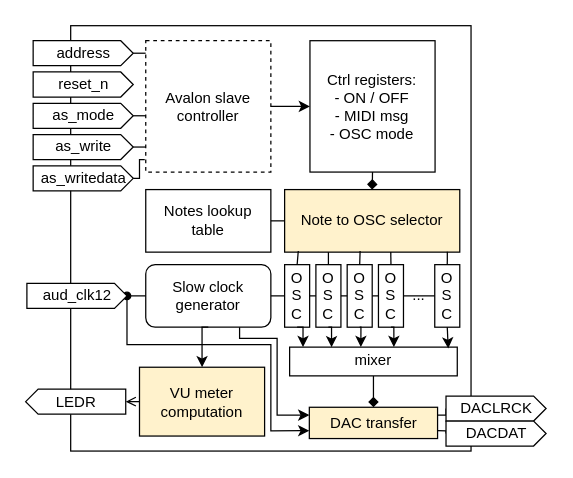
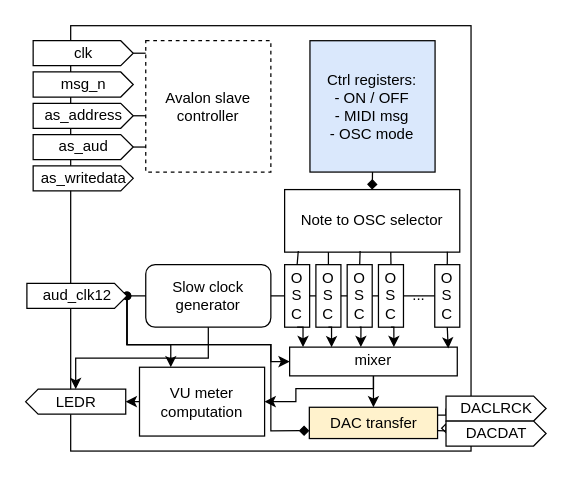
(84, 53) -> (84, 53)
(84, 84) -> (84, 84)
(295, 106) -> none
(372, 106) -> (372, 106)
(84, 116) -> (84, 116)
(84, 147) -> (84, 147)
(139, 170) -> none
(208, 221) -> none
(278, 221) -> none
(372, 221) -> (372, 221)
(202, 340) -> (147, 358)
none -> (171, 353)
none -> (279, 361)
(277, 364) -> none
none -> (316, 388)
(373, 390) -> (373, 396)
(133, 401) -> (135, 401)
(202, 401) -> (202, 401)
(299, 430) -> (298, 430)
(444, 430) -> (445, 430)
